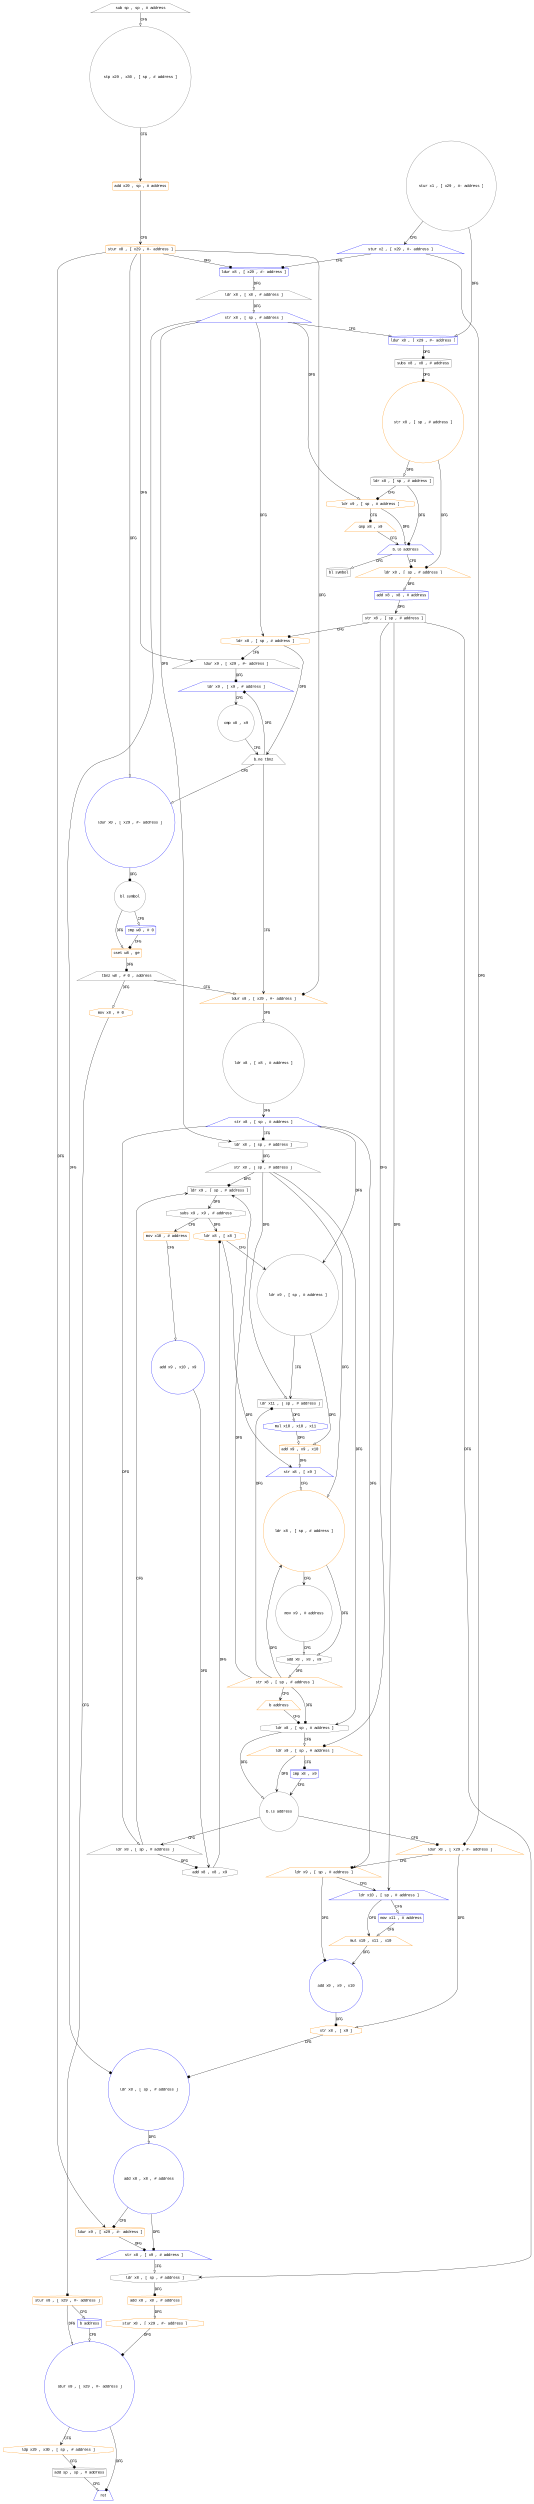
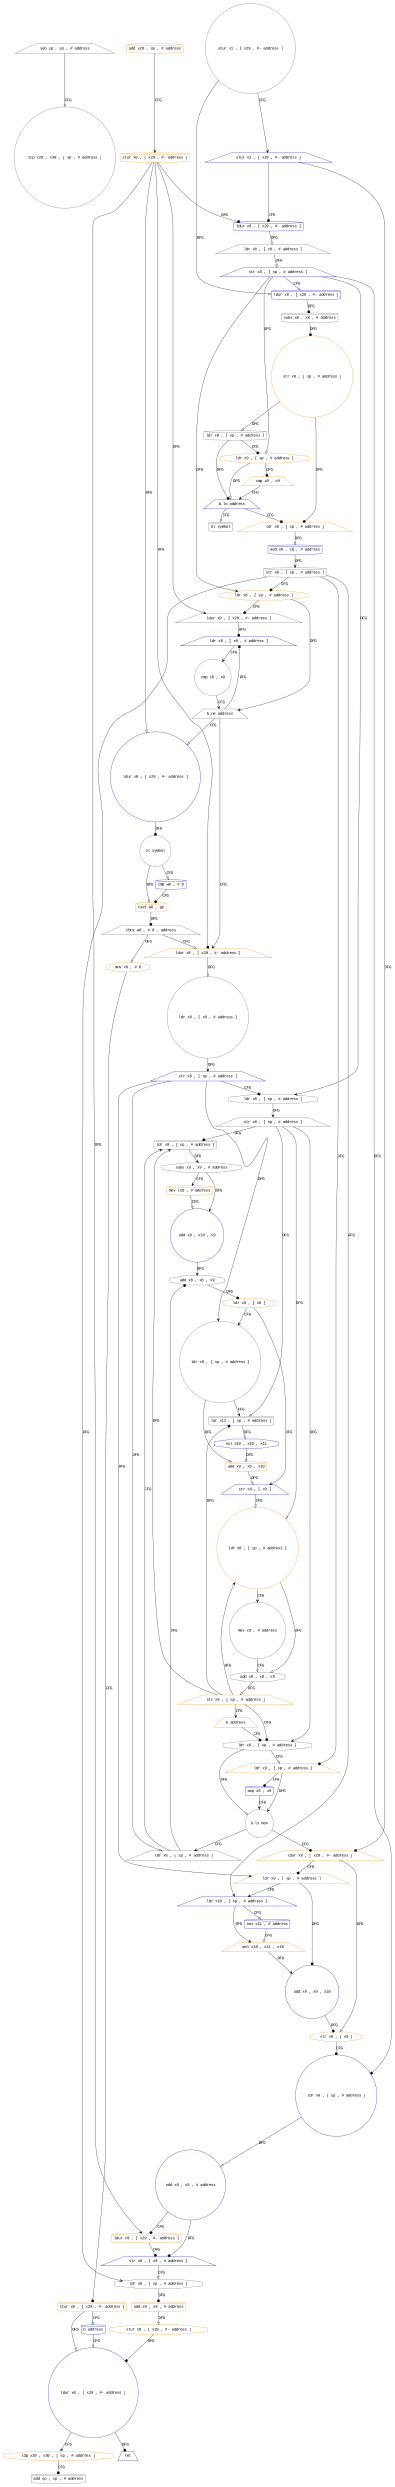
(140, 153) -> none
(264, 759) -> (220, 714)
(212, 1224) -> (215, 1190)
(279, 1812) -> (259, 1823)
(90, 2483) -> none
